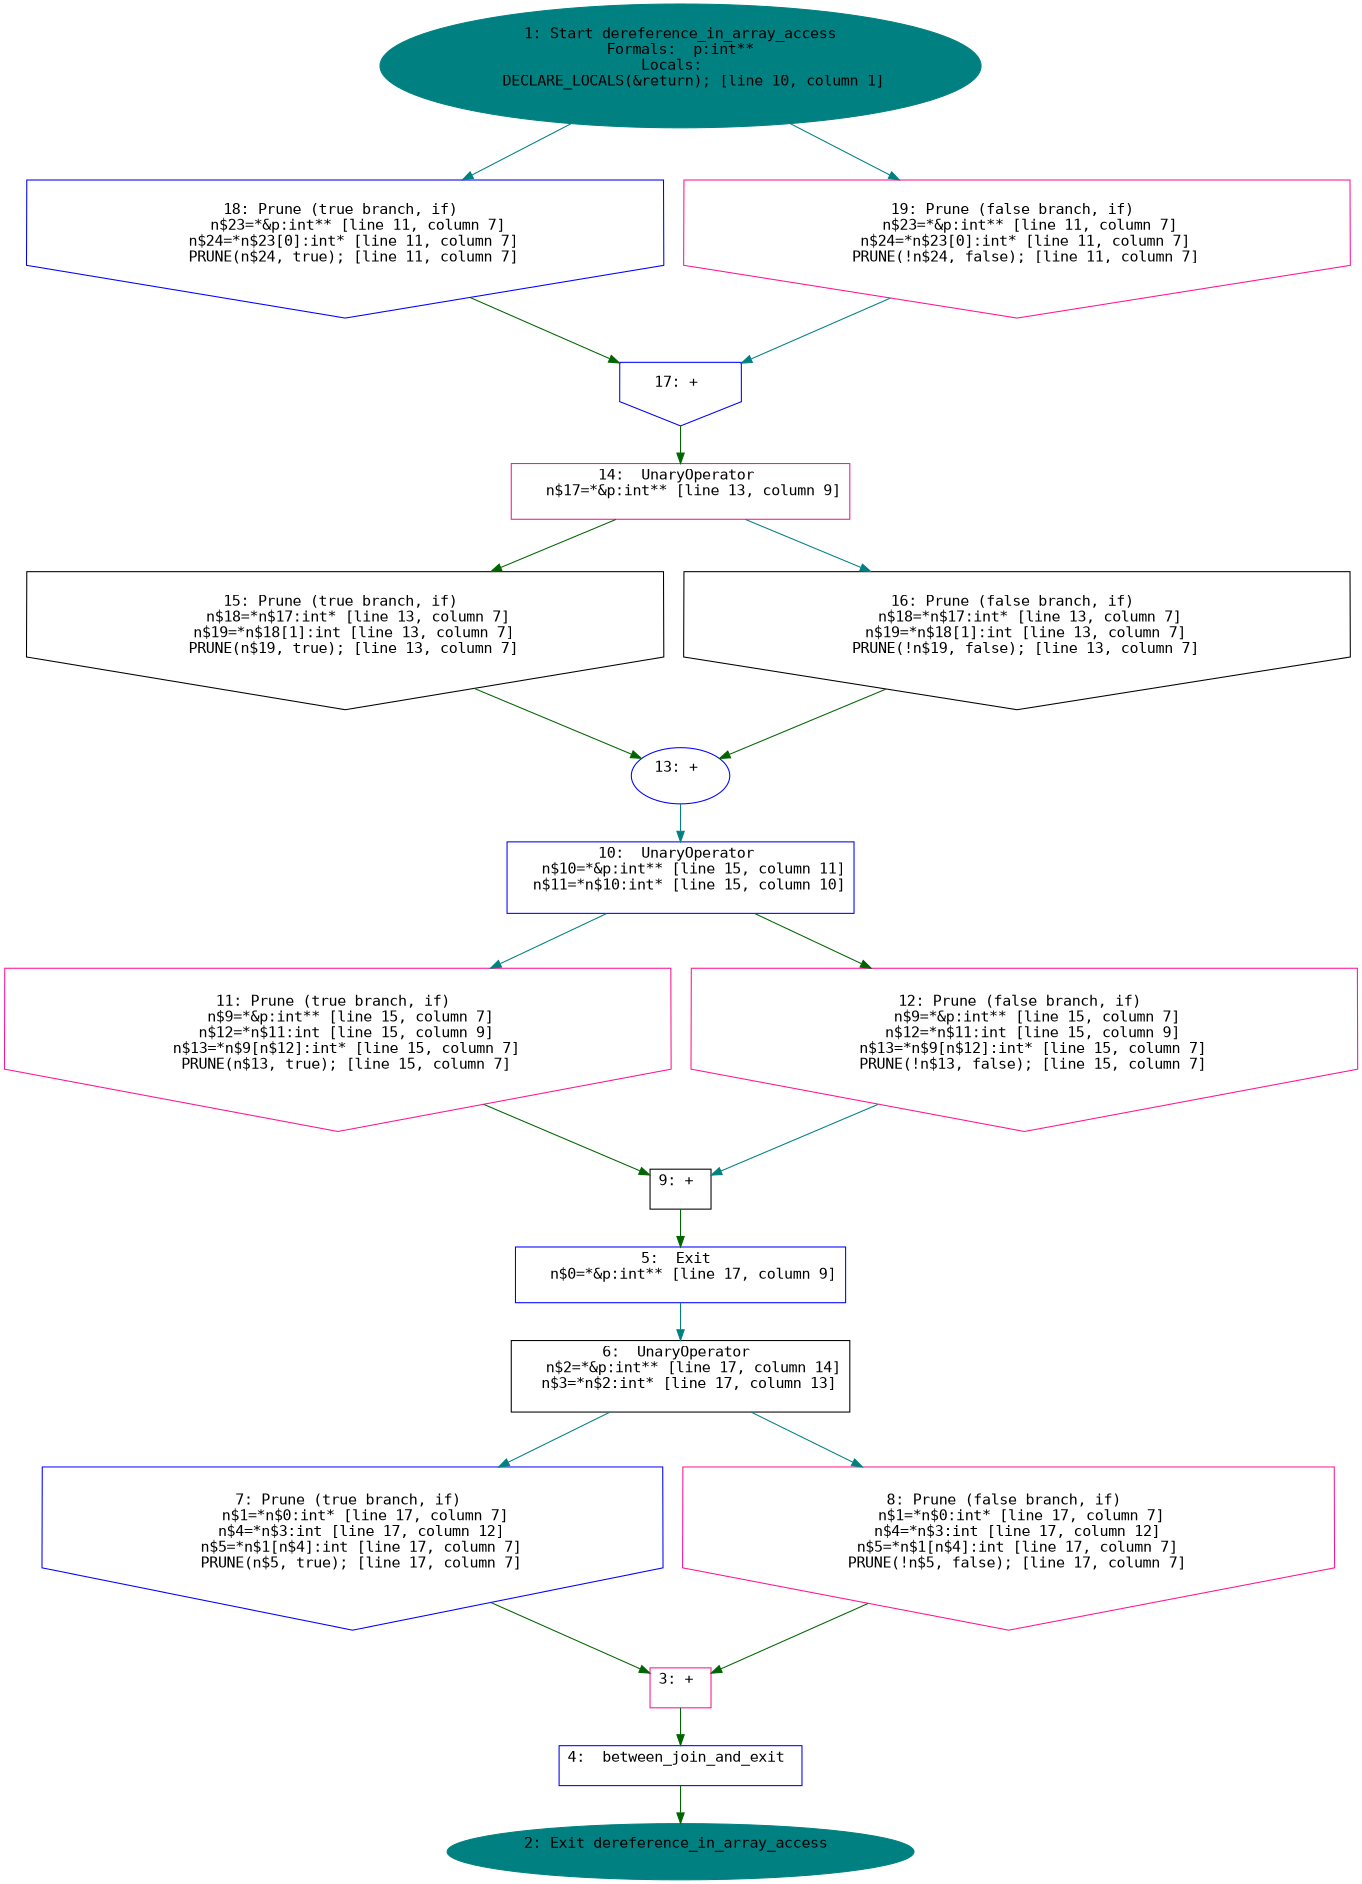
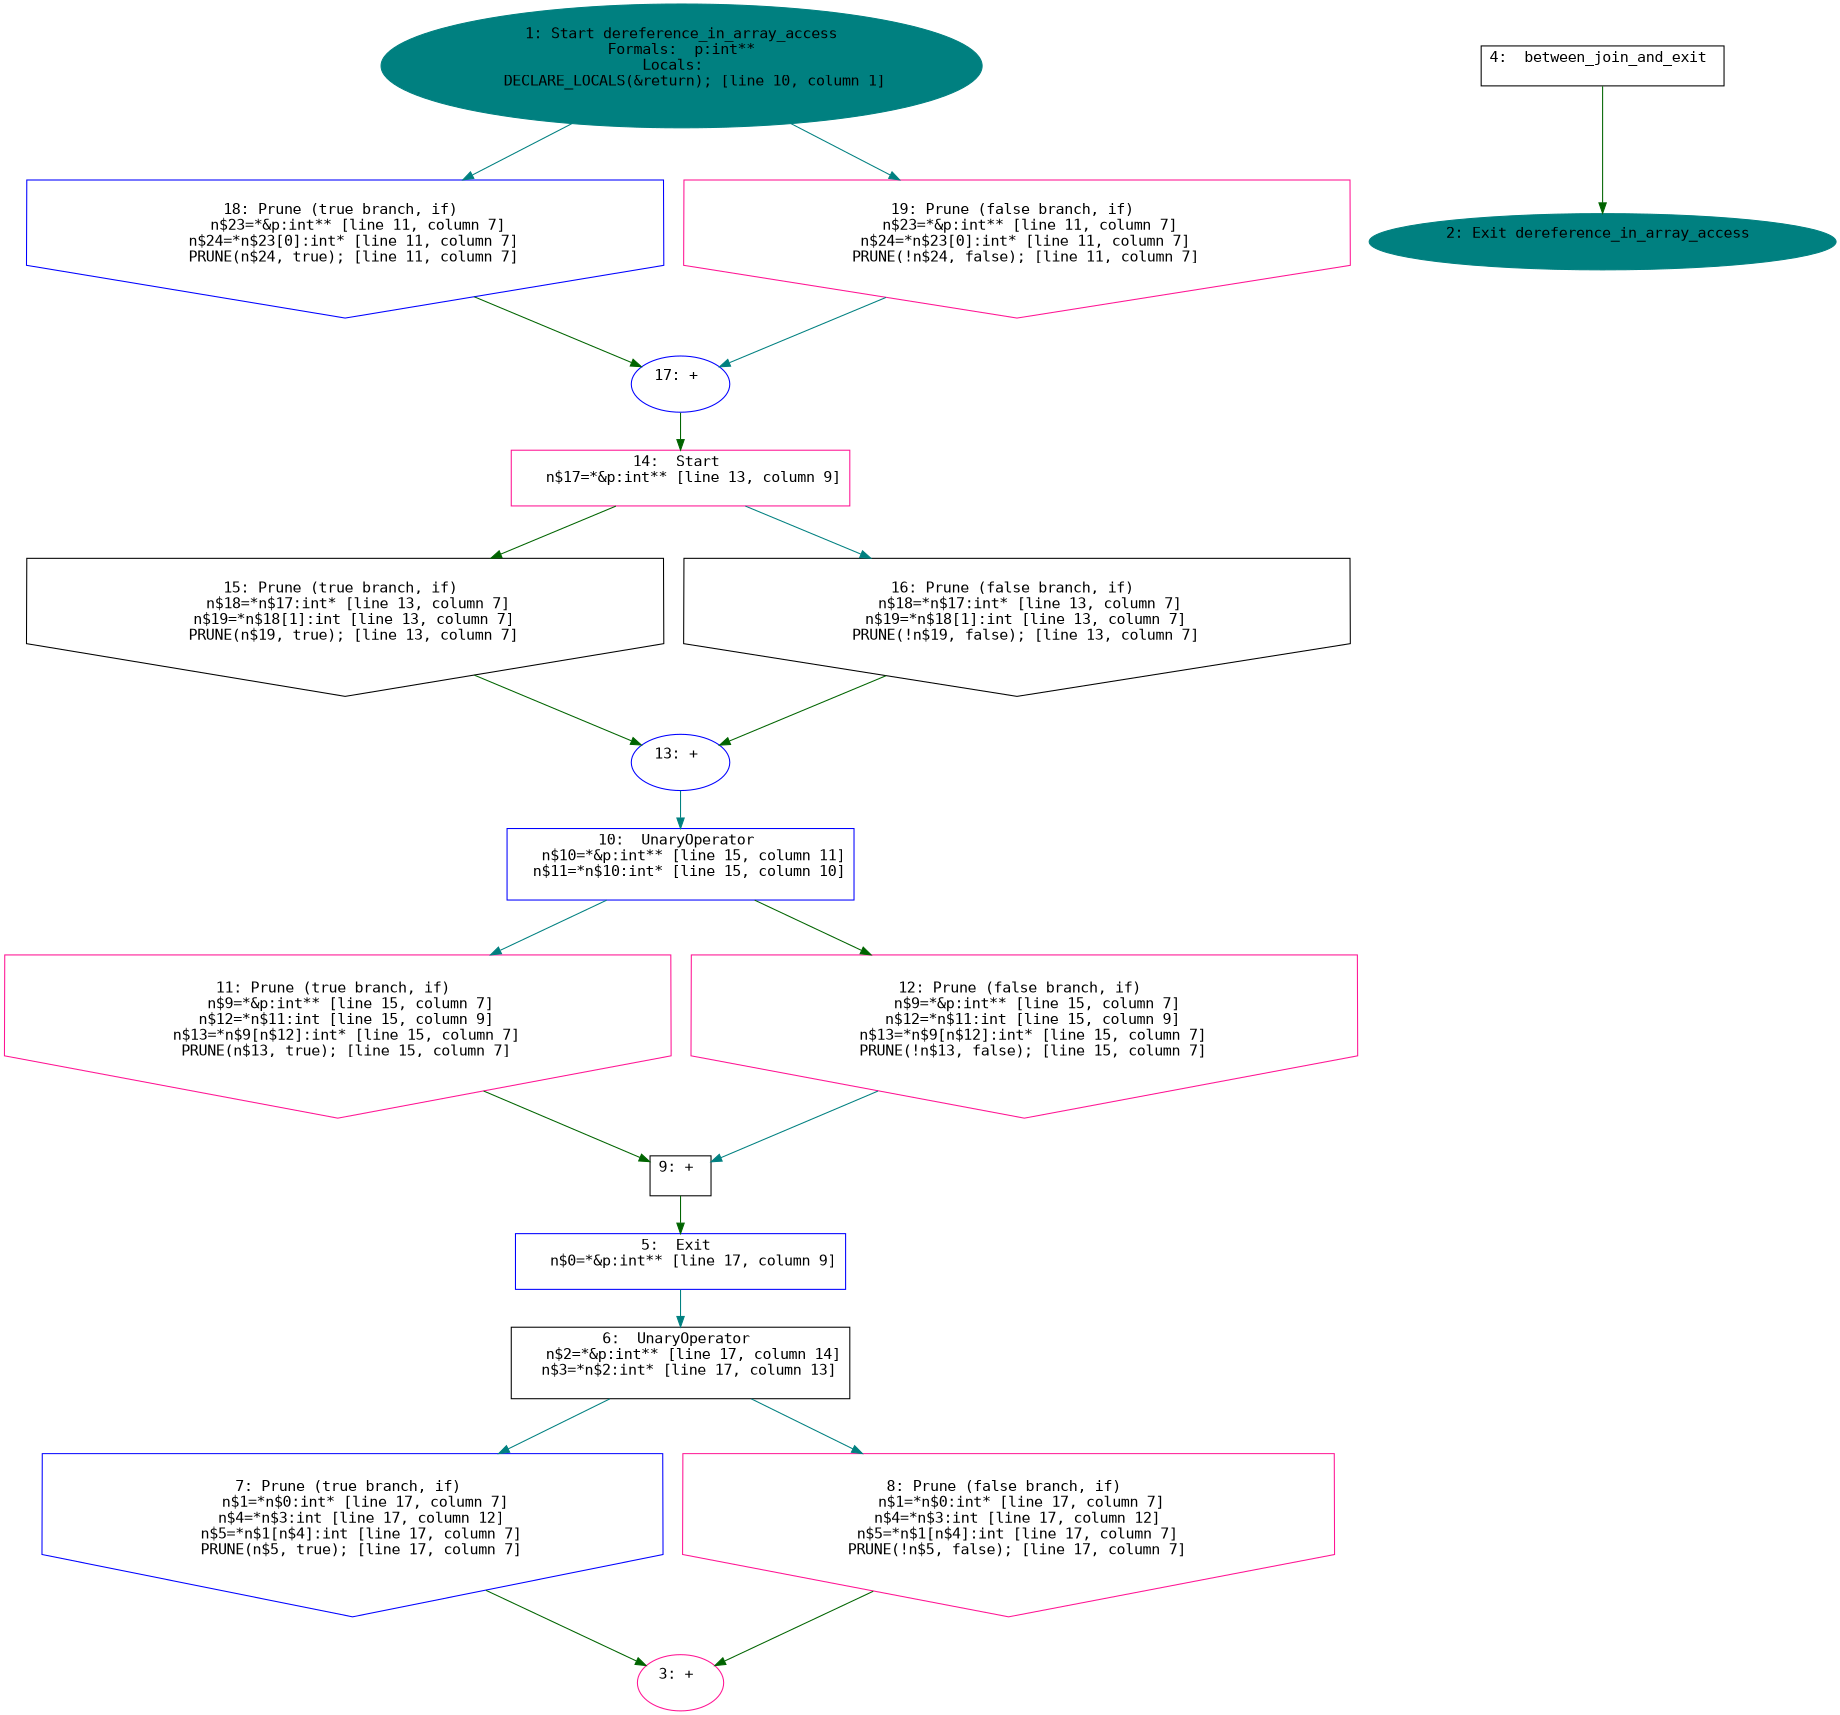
(681, 391) -> (681, 384)
(681, 491) -> (681, 478)
(681, 1688) -> (681, 1683)
(681, 1721) -> none
(681, 1766) -> (1603, 66)
